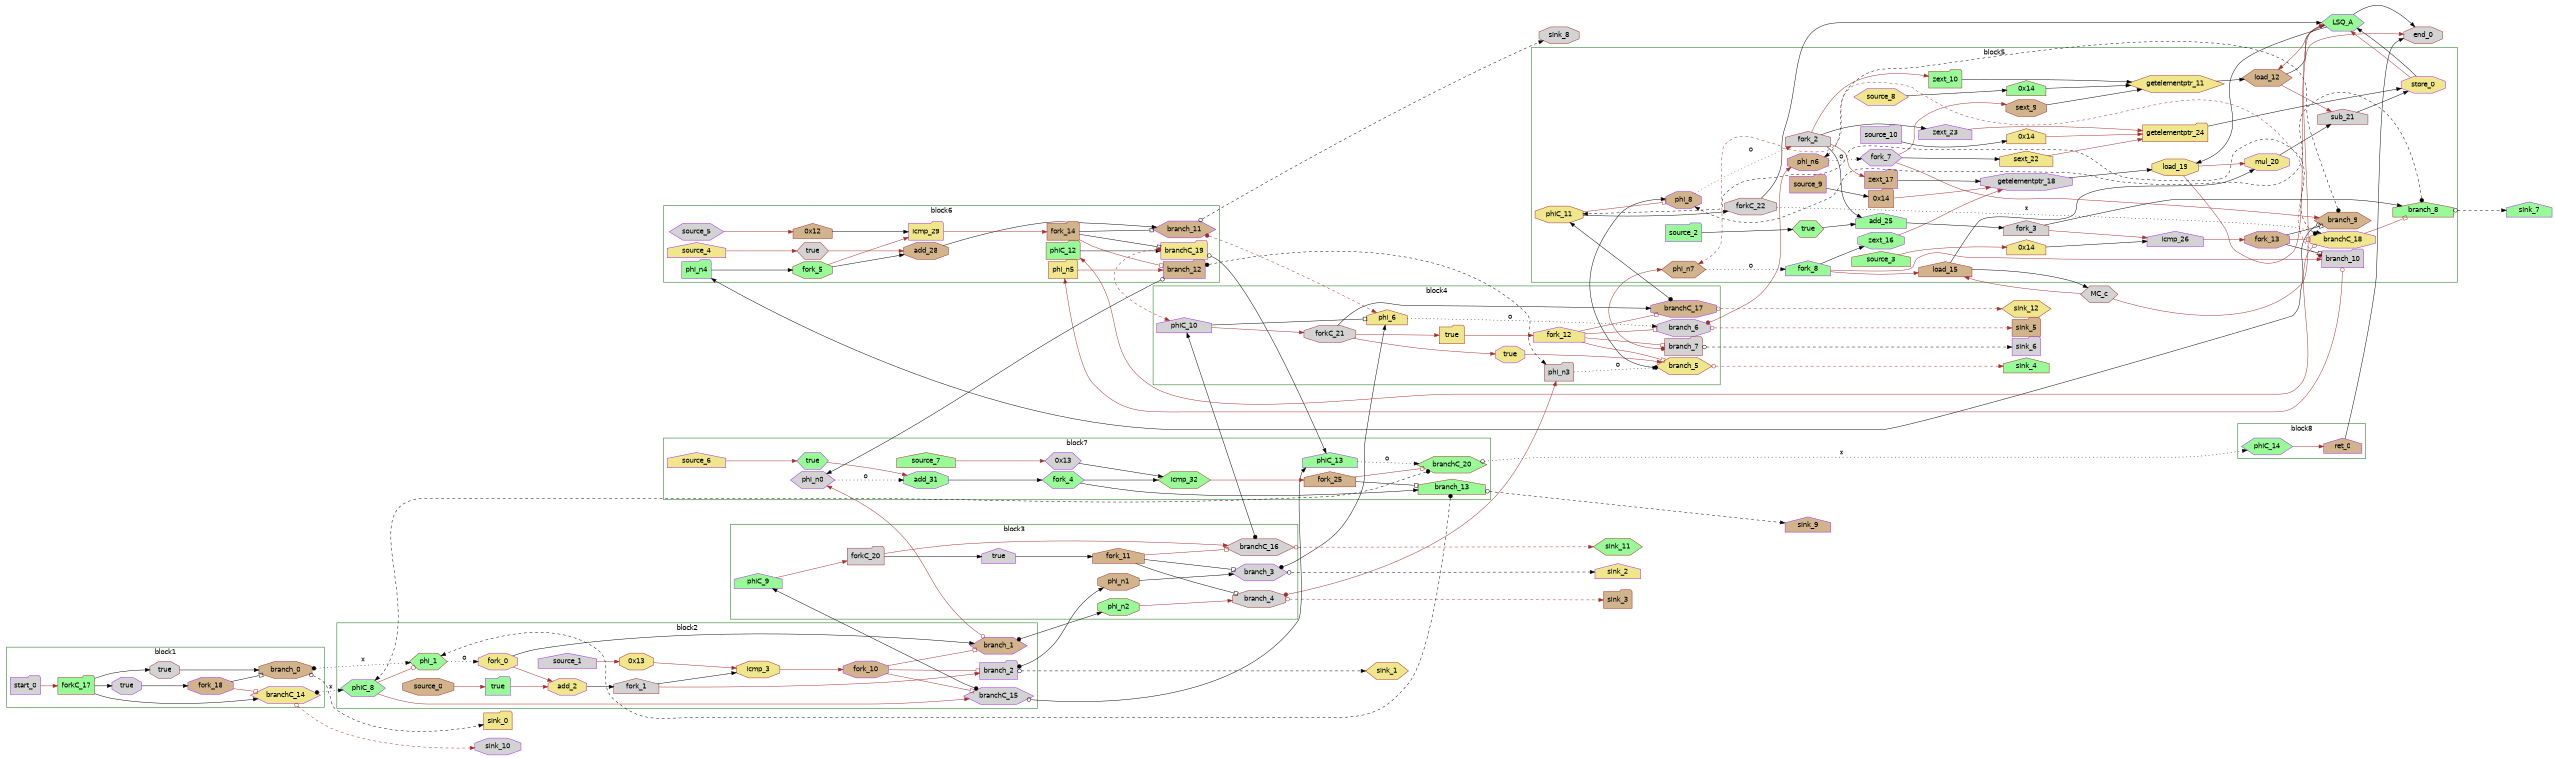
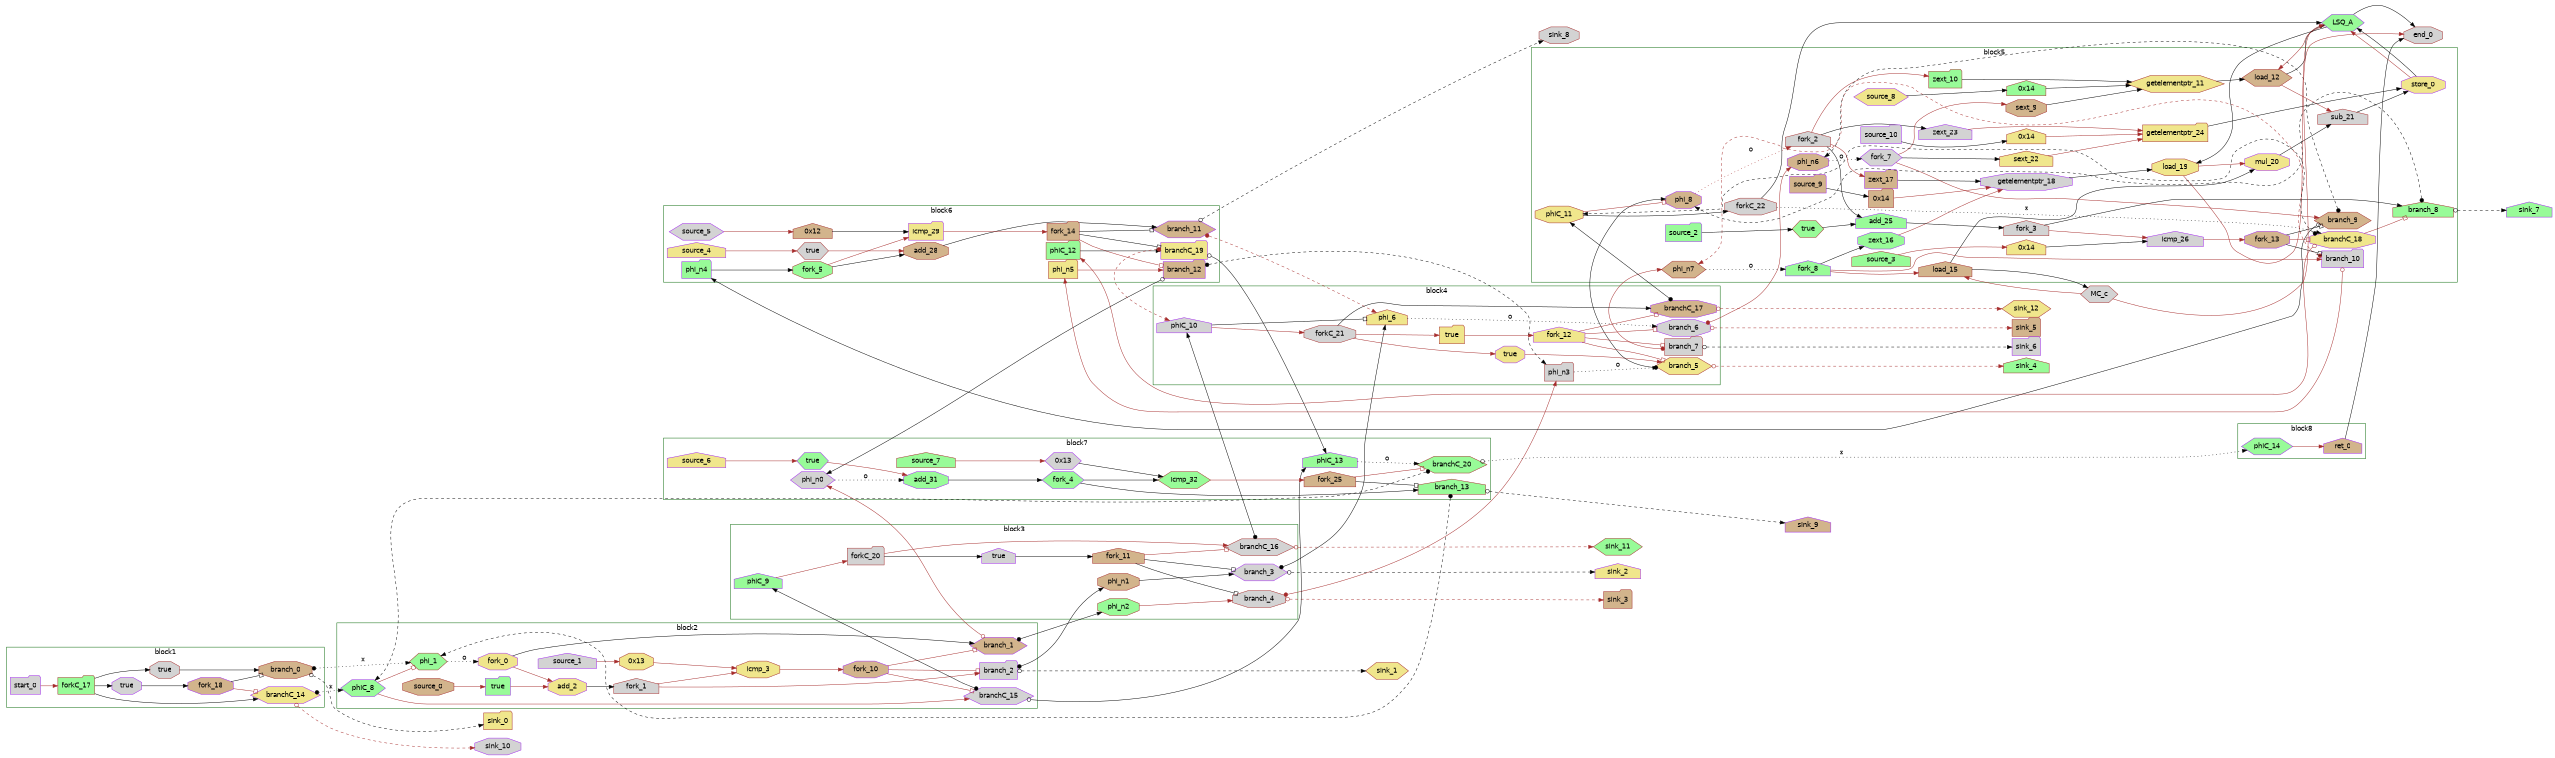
(695, 679) -> (695, 679)
